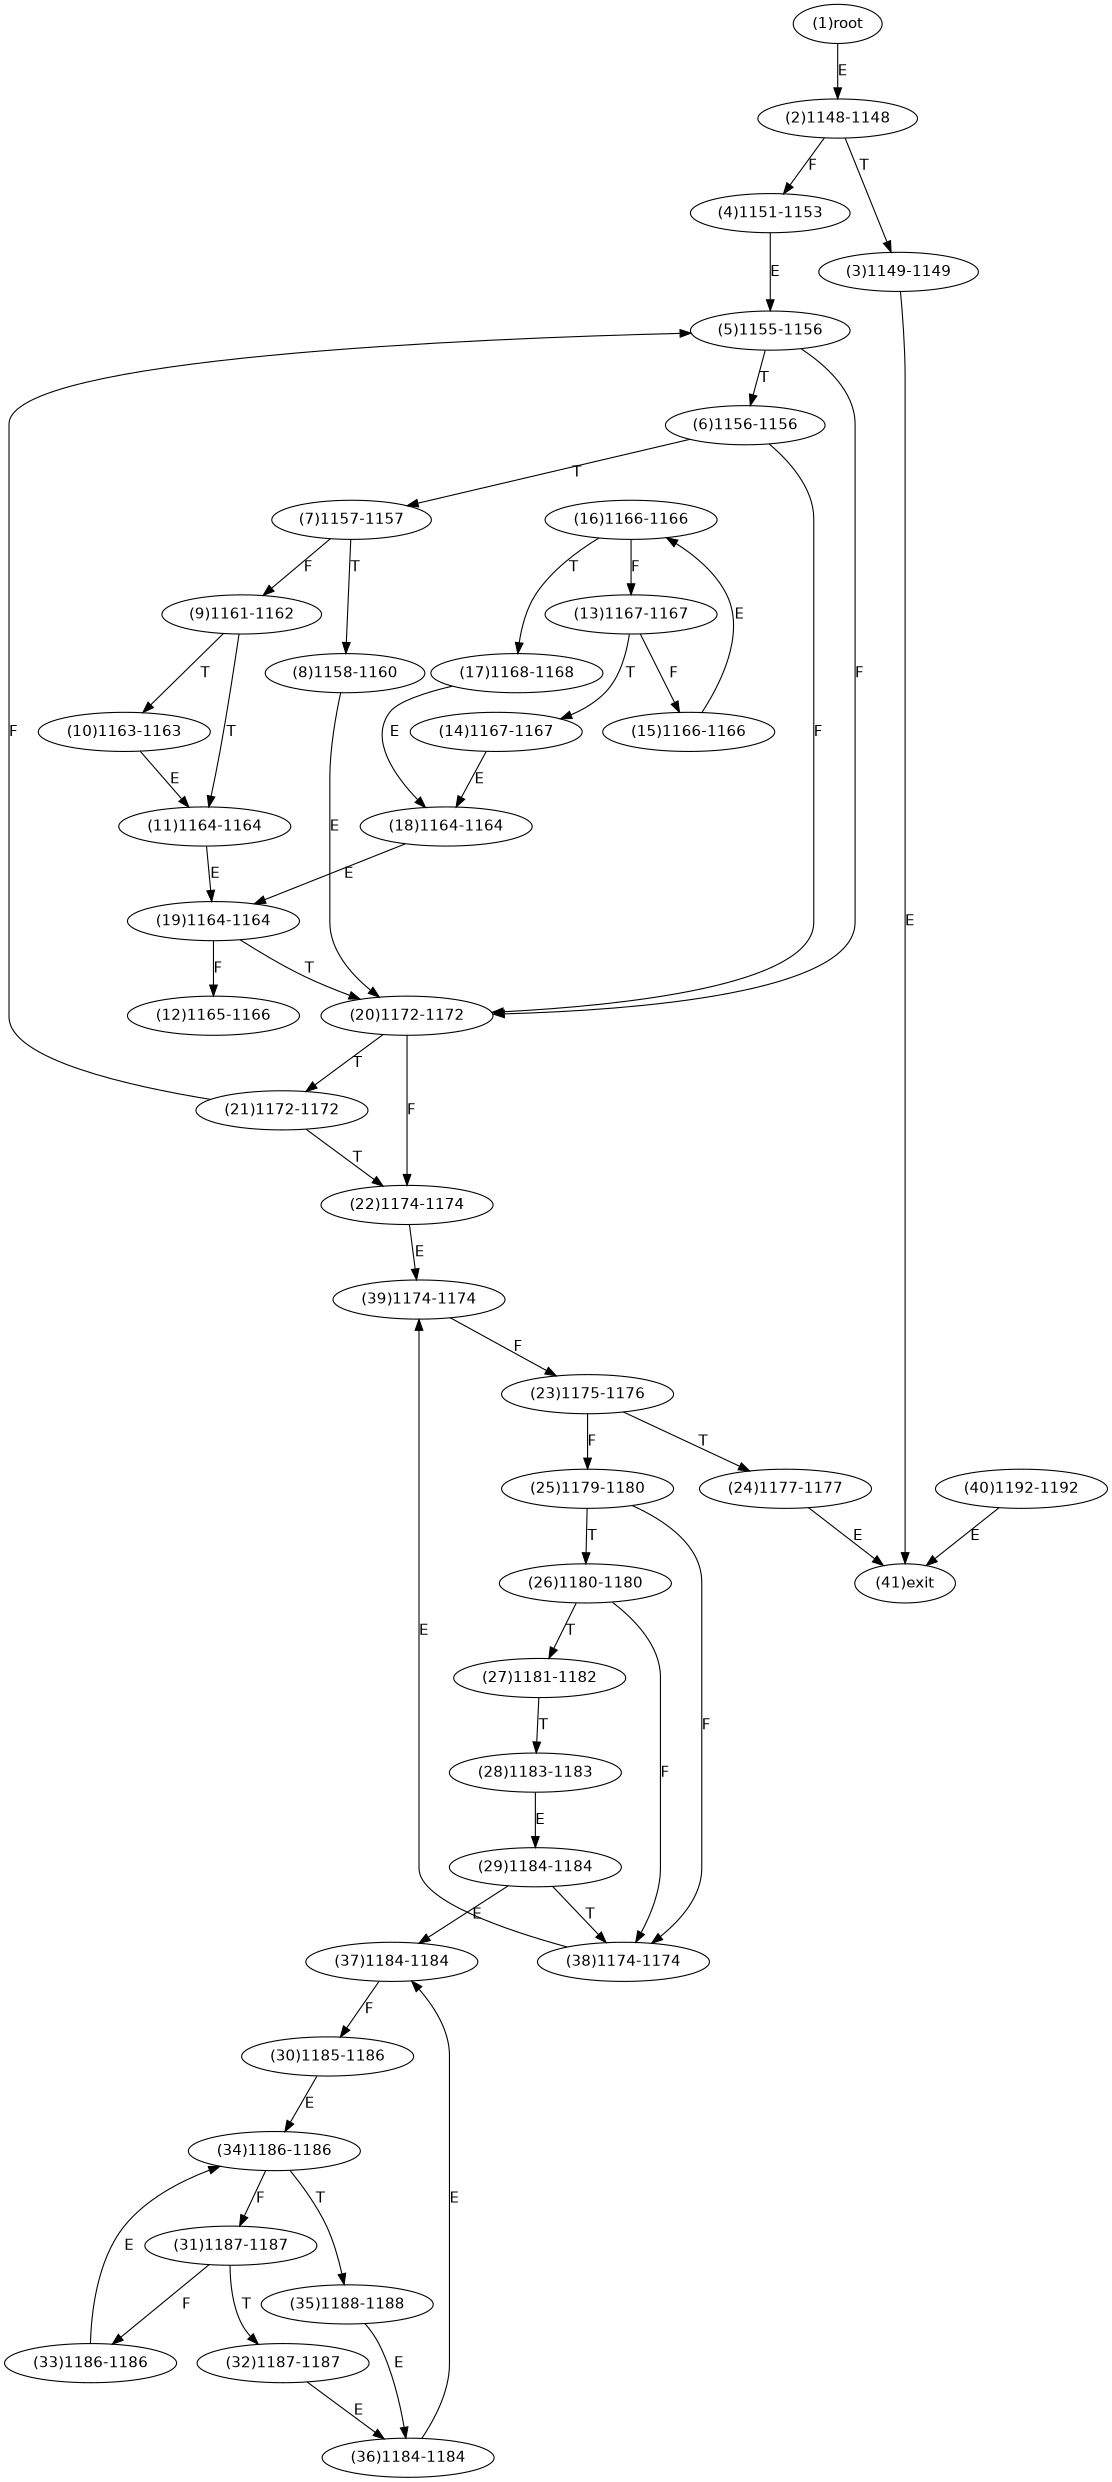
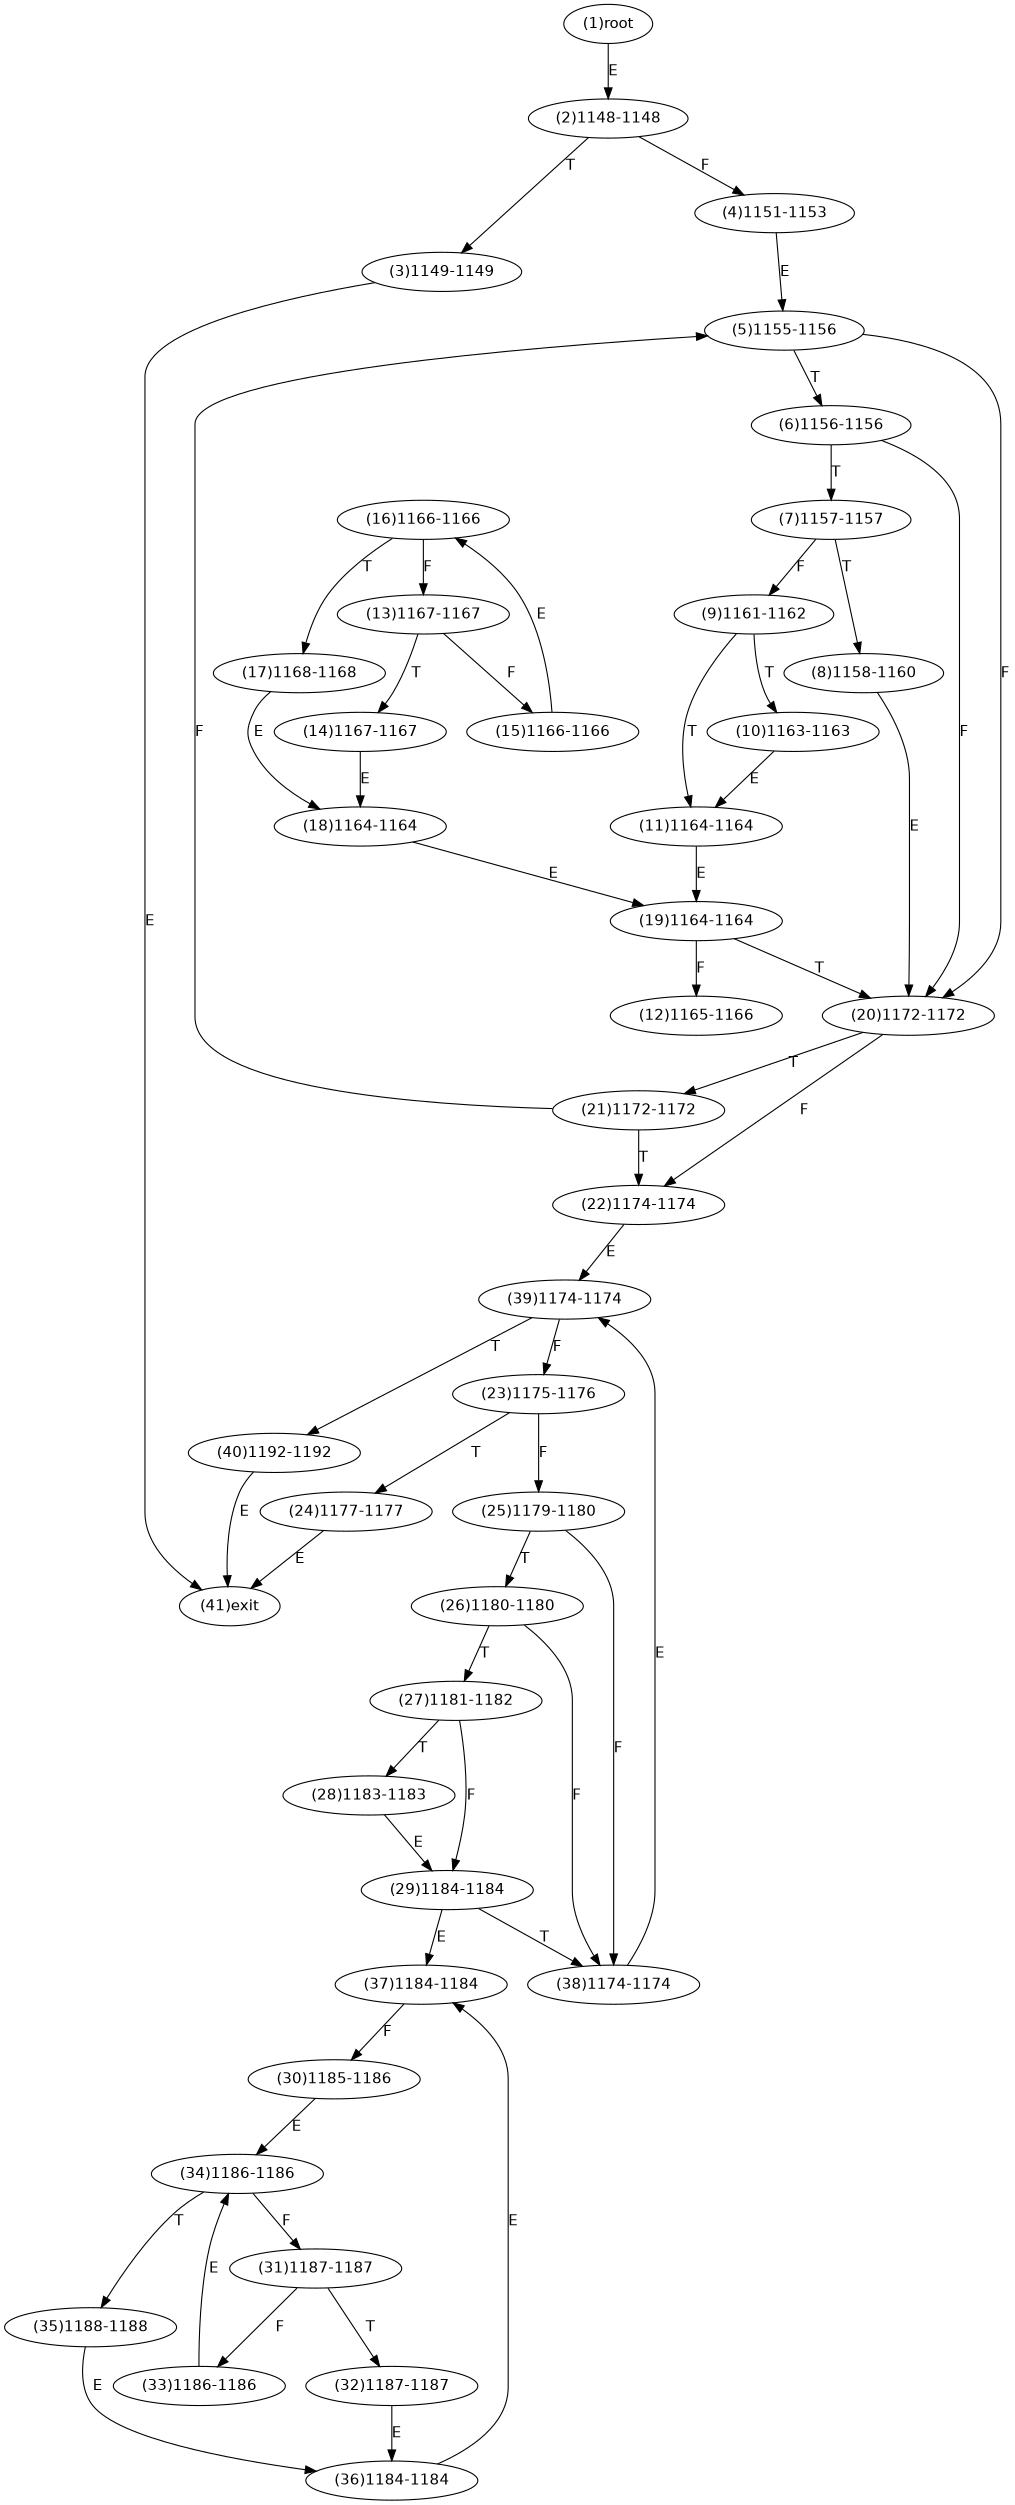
none -> (425, 1374)
none -> (466, 1791)
